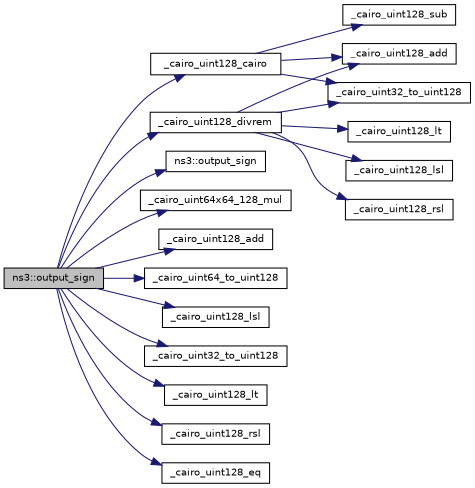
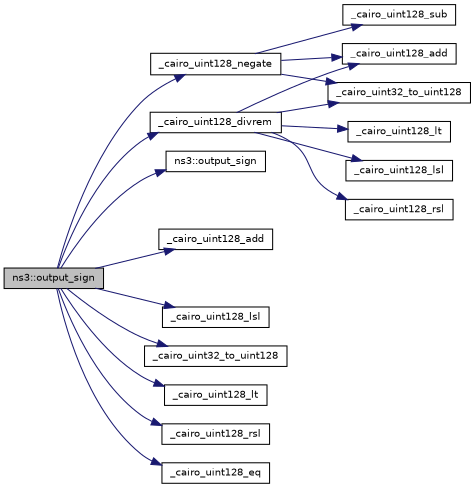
(216, 64) -> (216, 64)
(216, 200) -> none
(216, 278) -> none
